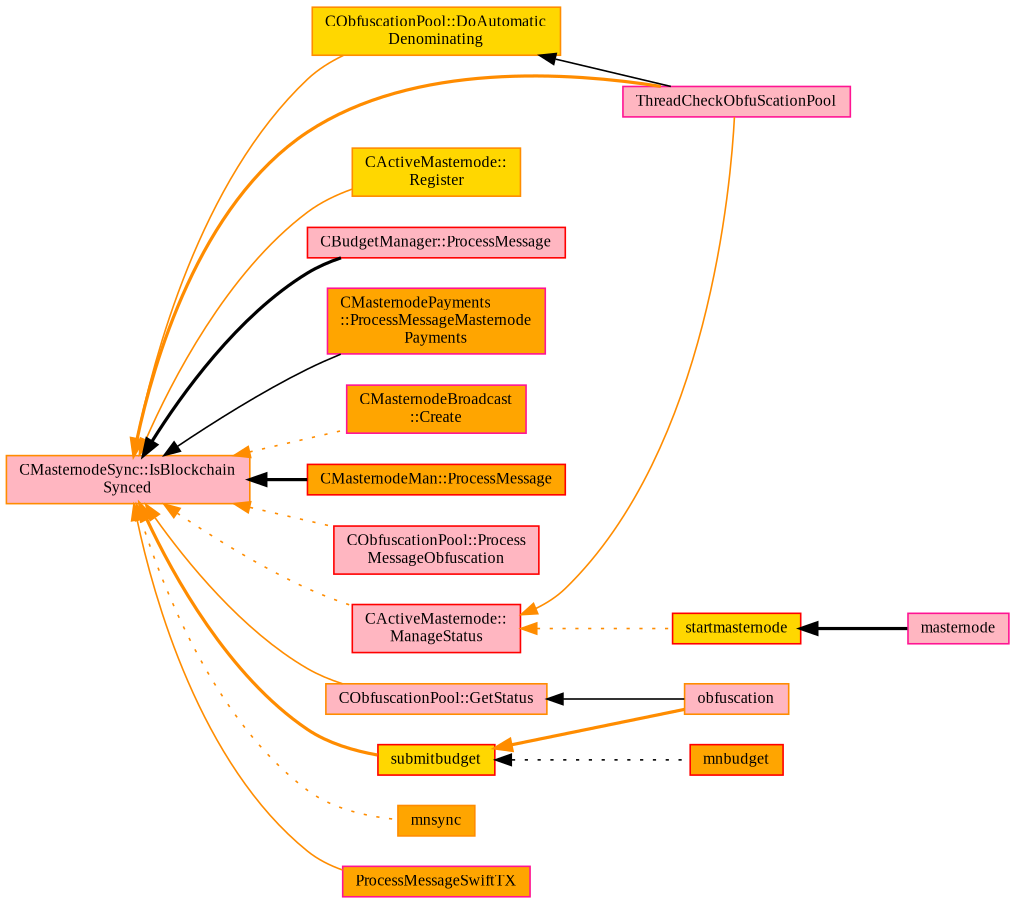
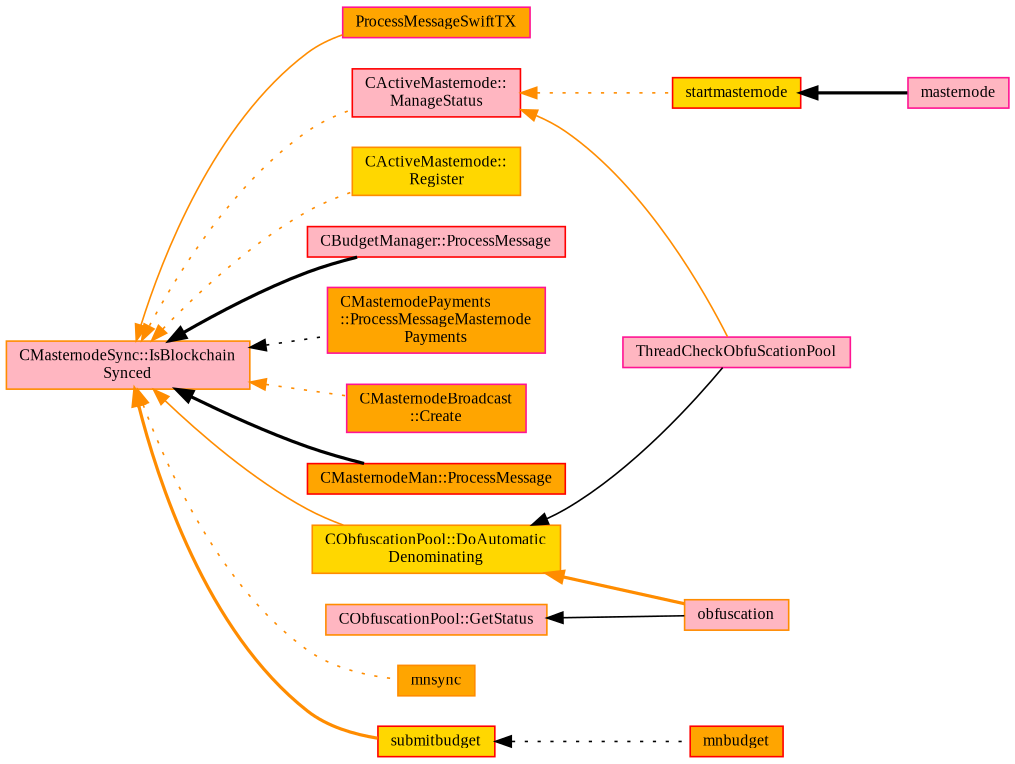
(309, 131) -> none
(228, 296) -> (250, 250)
(257, 396) -> (297, 341)
(436, 550) -> none
(237, 614) -> none
(598, 727) -> (624, 590)
